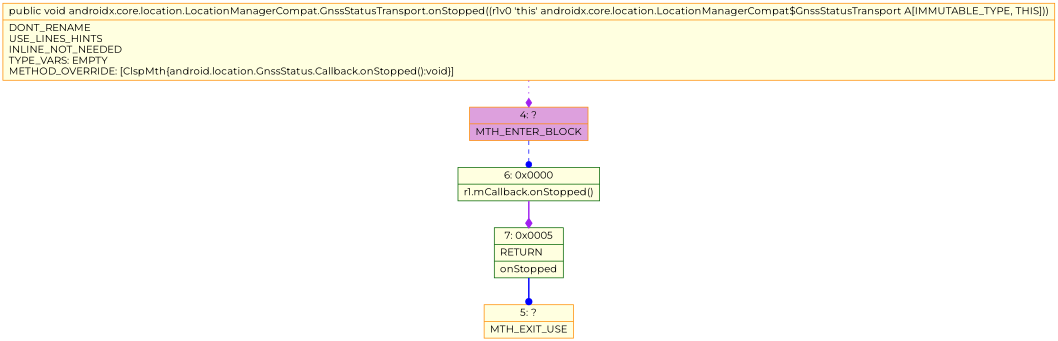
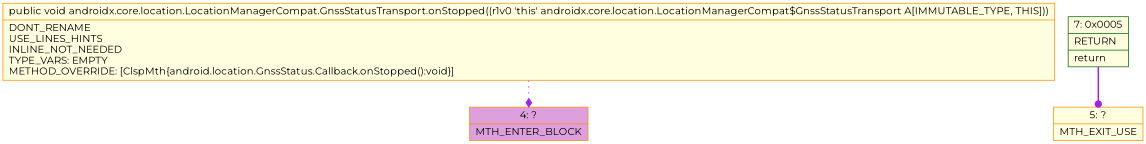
(529, 184) -> none
(529, 269) -> (1090, 58)
(529, 288) -> (1098, 84)
